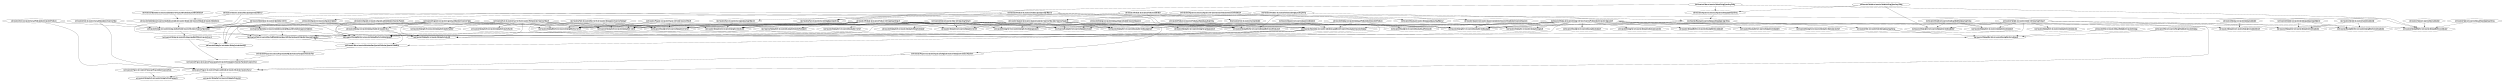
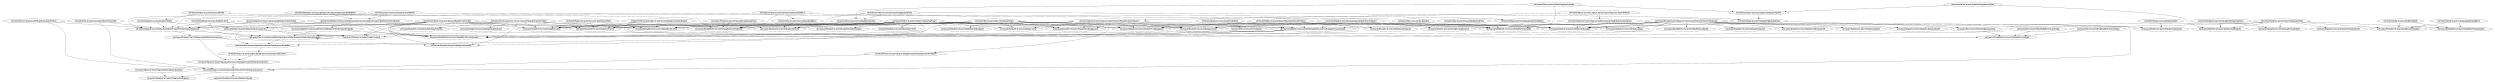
(1200, 17) -> (1233, 25)
